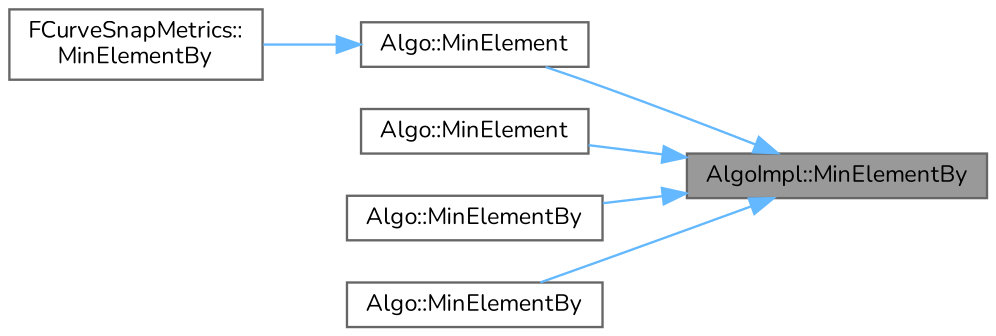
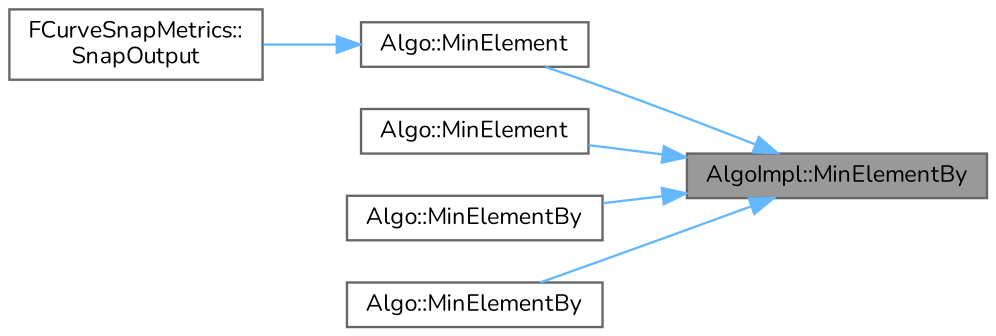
(136, 45) -> (136, 45)
